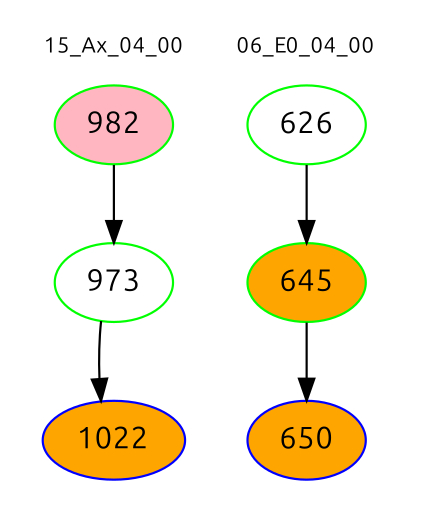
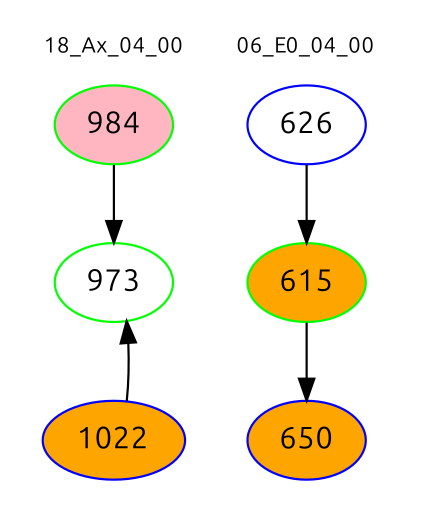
(114, 47) -> (114, 47)
(114, 125) -> (114, 125)
(307, 125) -> (307, 125)
(307, 283) -> (307, 283)
(99, 350) -> (129, 372)
